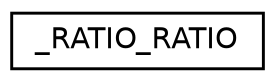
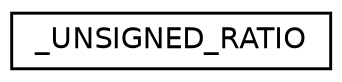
(138, 41) -> (171, 41)
